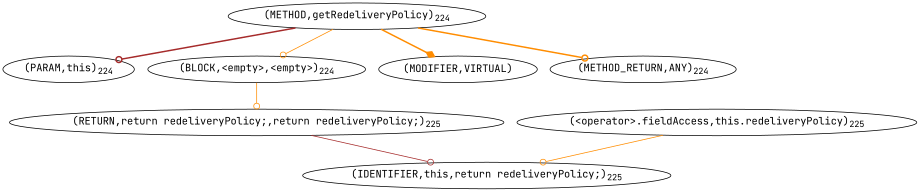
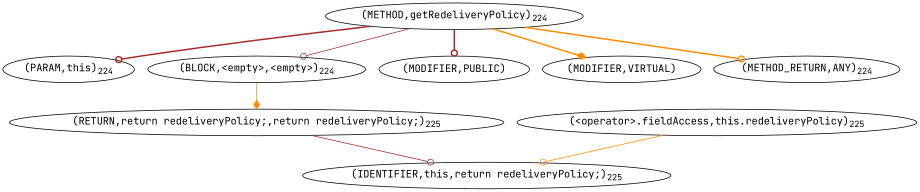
(309, 41) -> (358, 42)
none -> (454, 69)
(257, 93) -> (257, 92)
